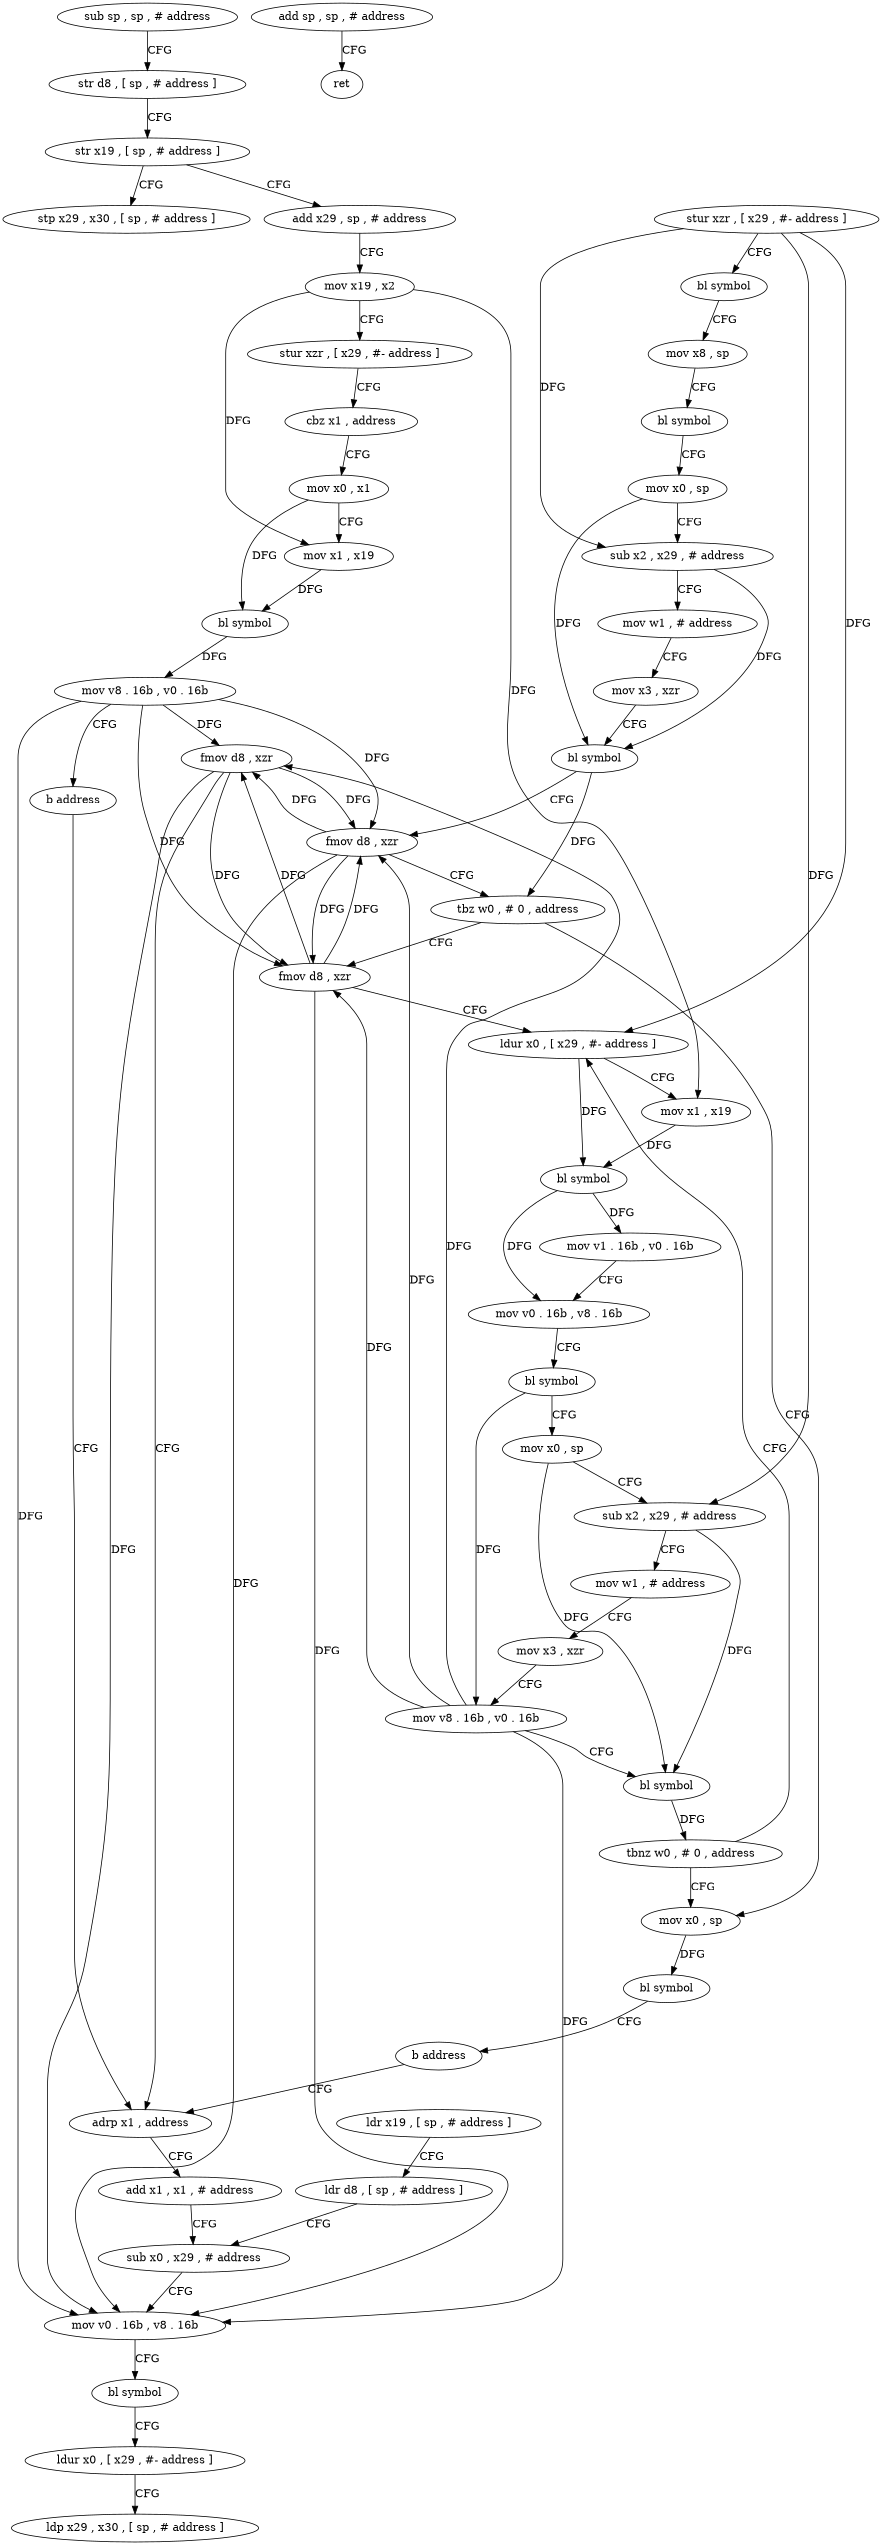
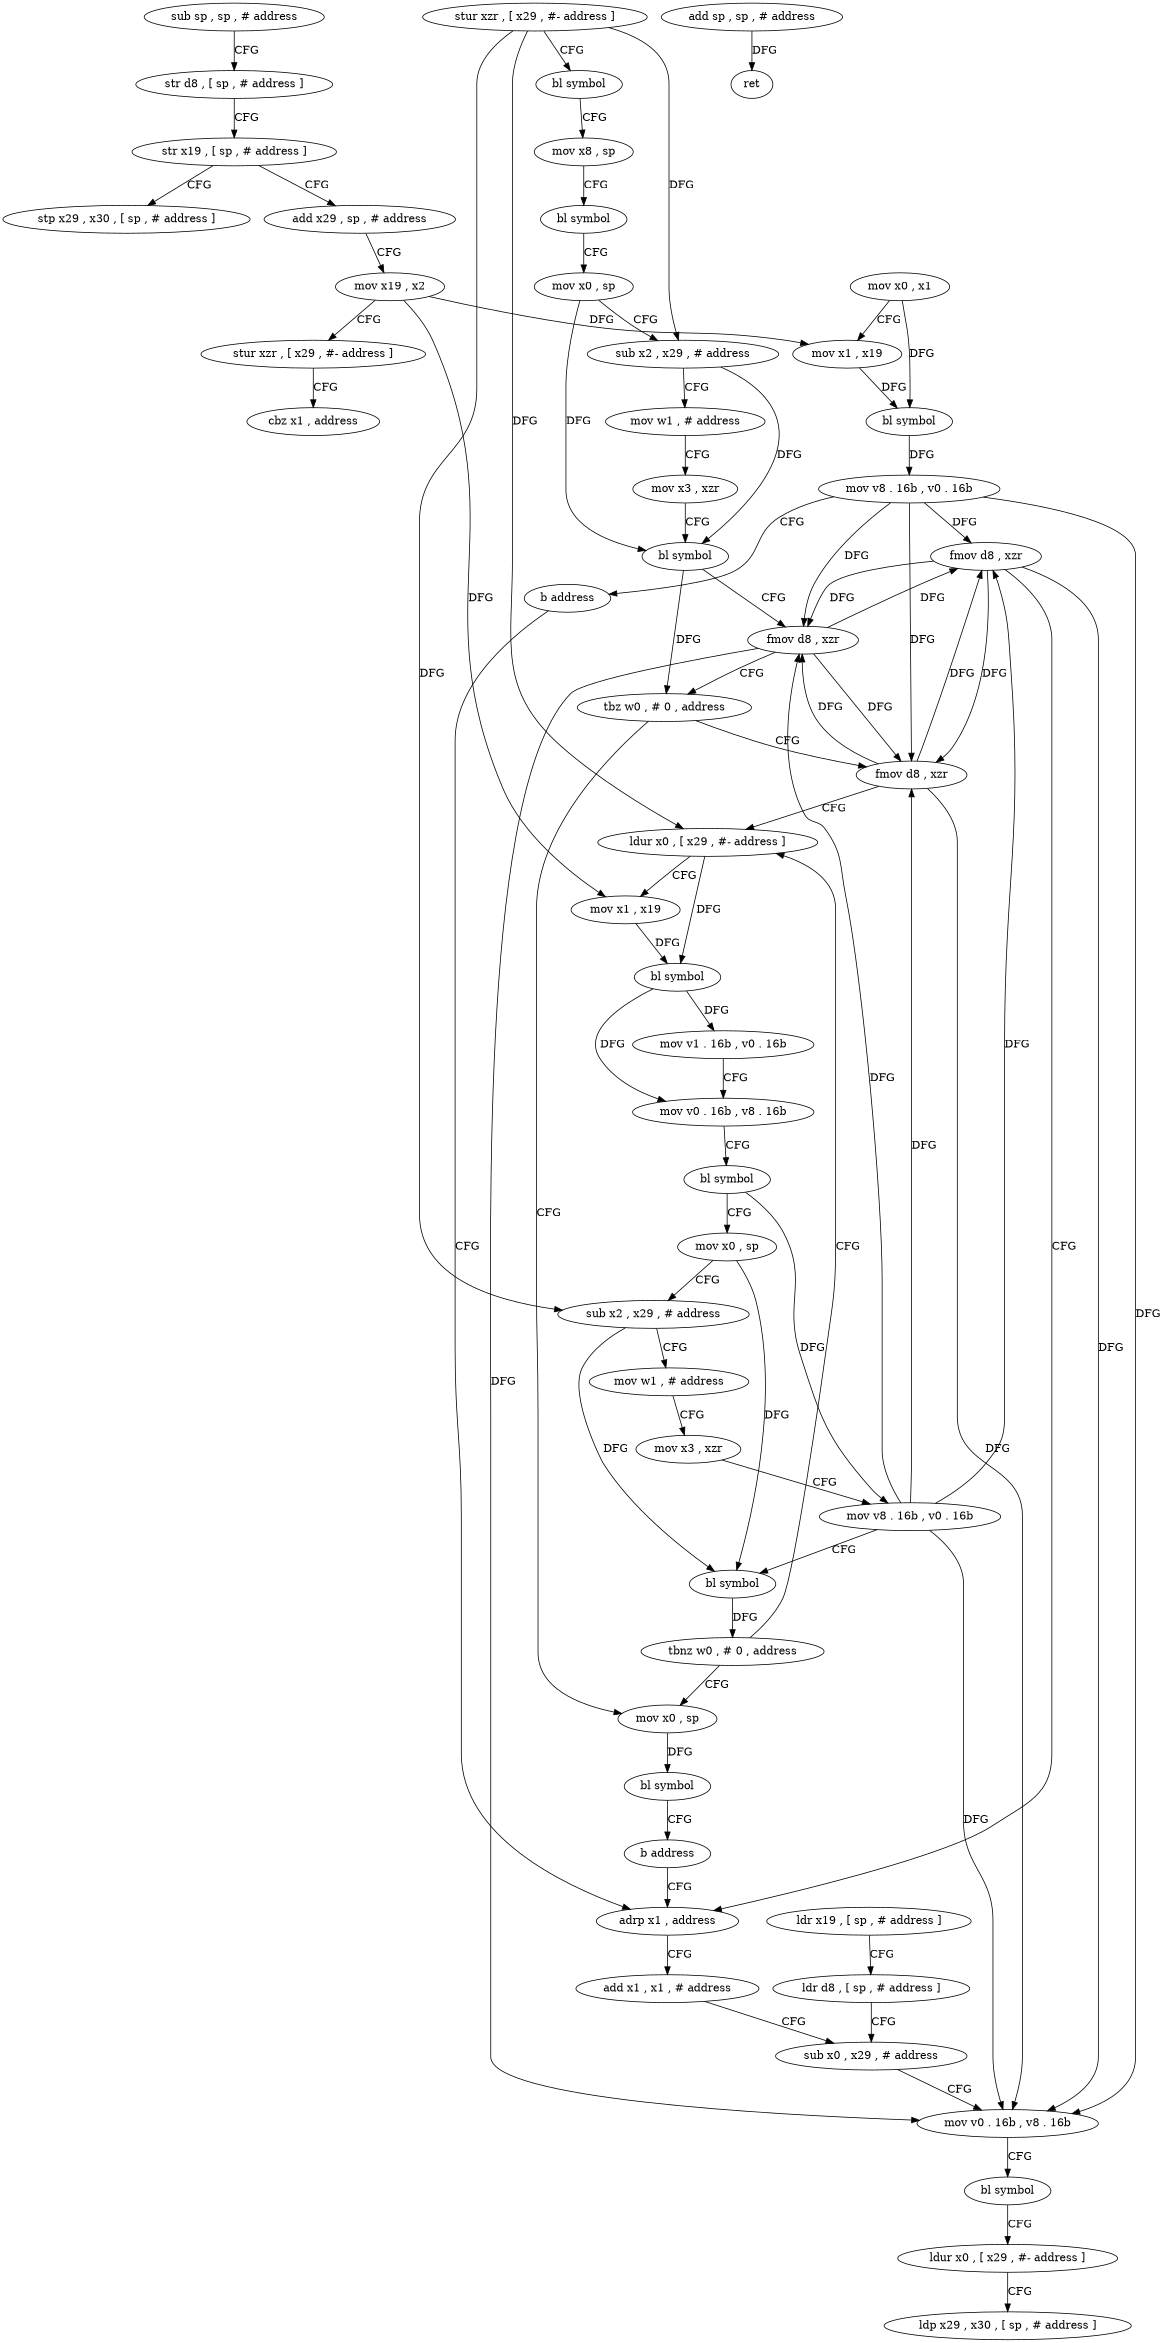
(354, 51) -> (765, 51)
(346, 451) -> none
